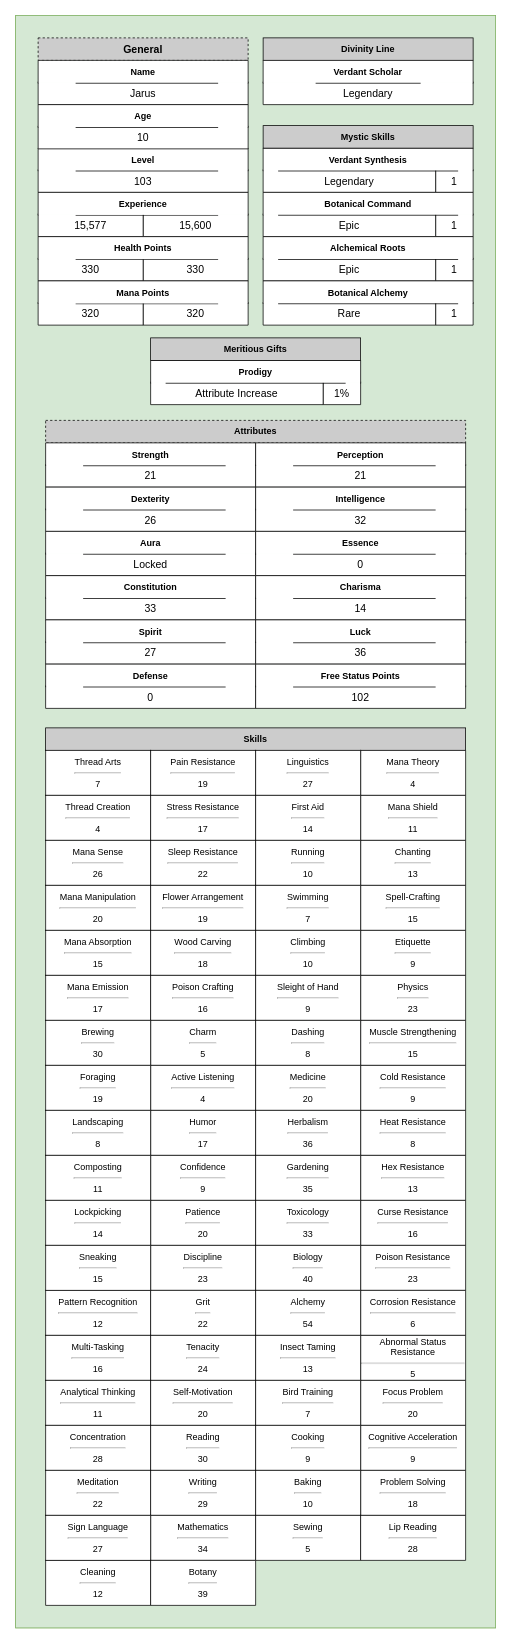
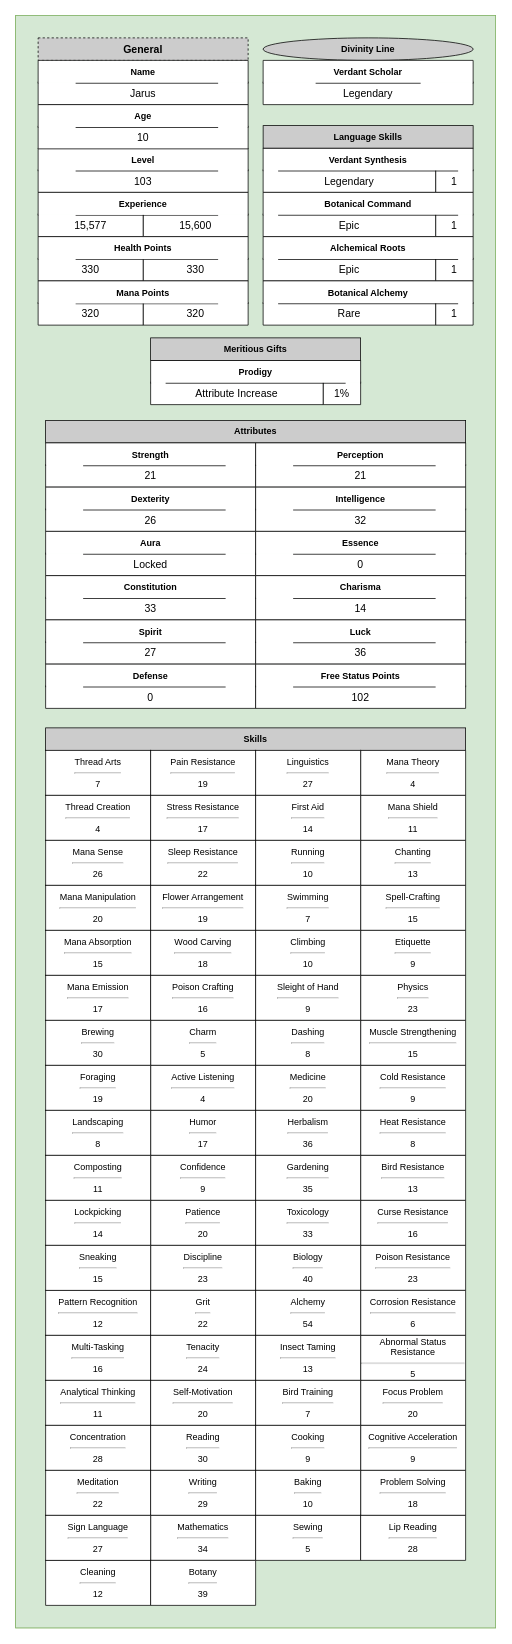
(368, 49) -> (368, 49)
(368, 137) -> (368, 137)
(255, 432) -> (255, 432)
(413, 1178) -> (413, 1178)
